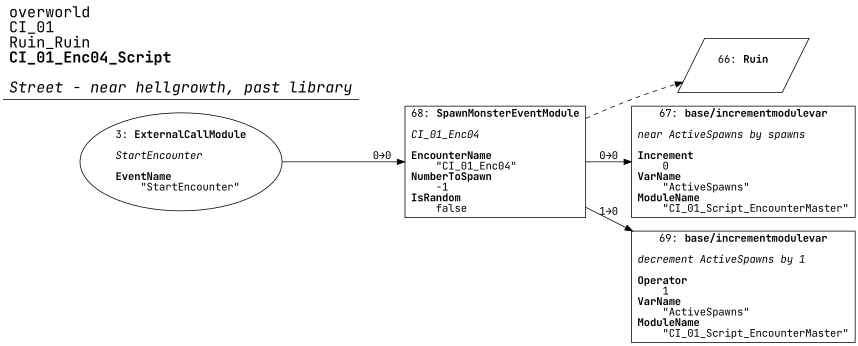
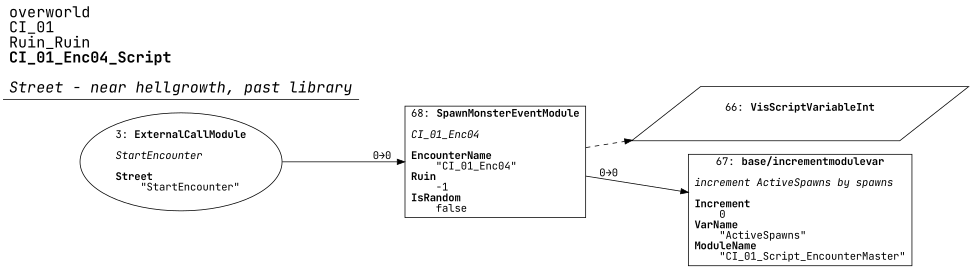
(756, 59) -> (813, 108)
(722, 135) -> (794, 183)
(144, 177) -> (134, 177)
(452, 177) -> (424, 177)
(743, 287) -> none
